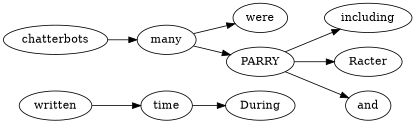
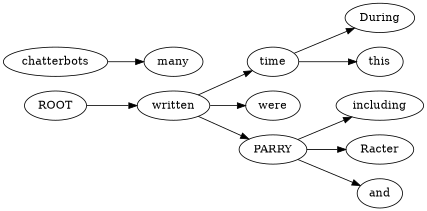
(210, 30) -> (224, 106)
(208, 49) -> (220, 126)
none -> (380, 62)
none -> (56, 106)
